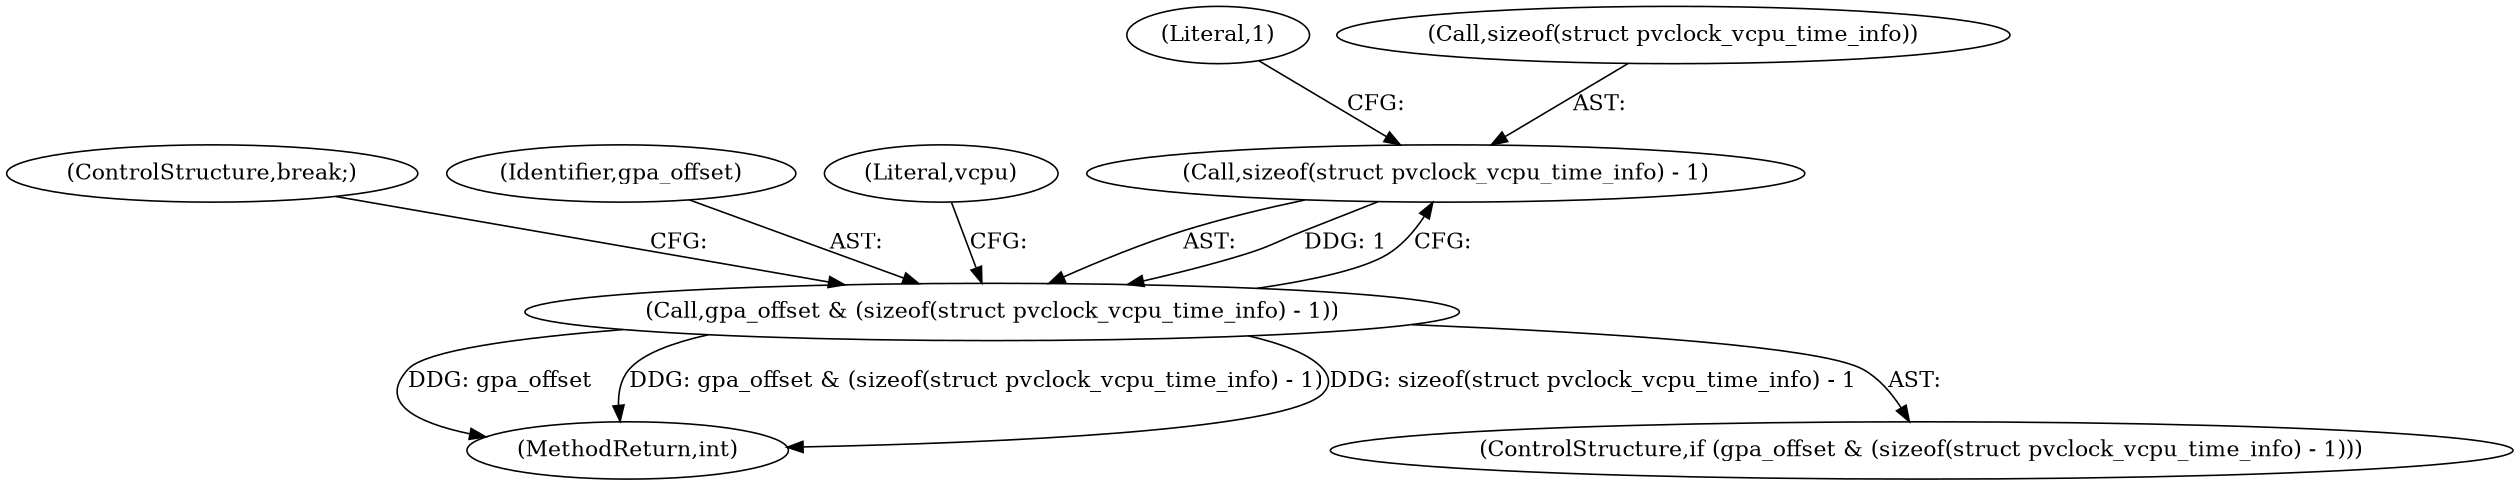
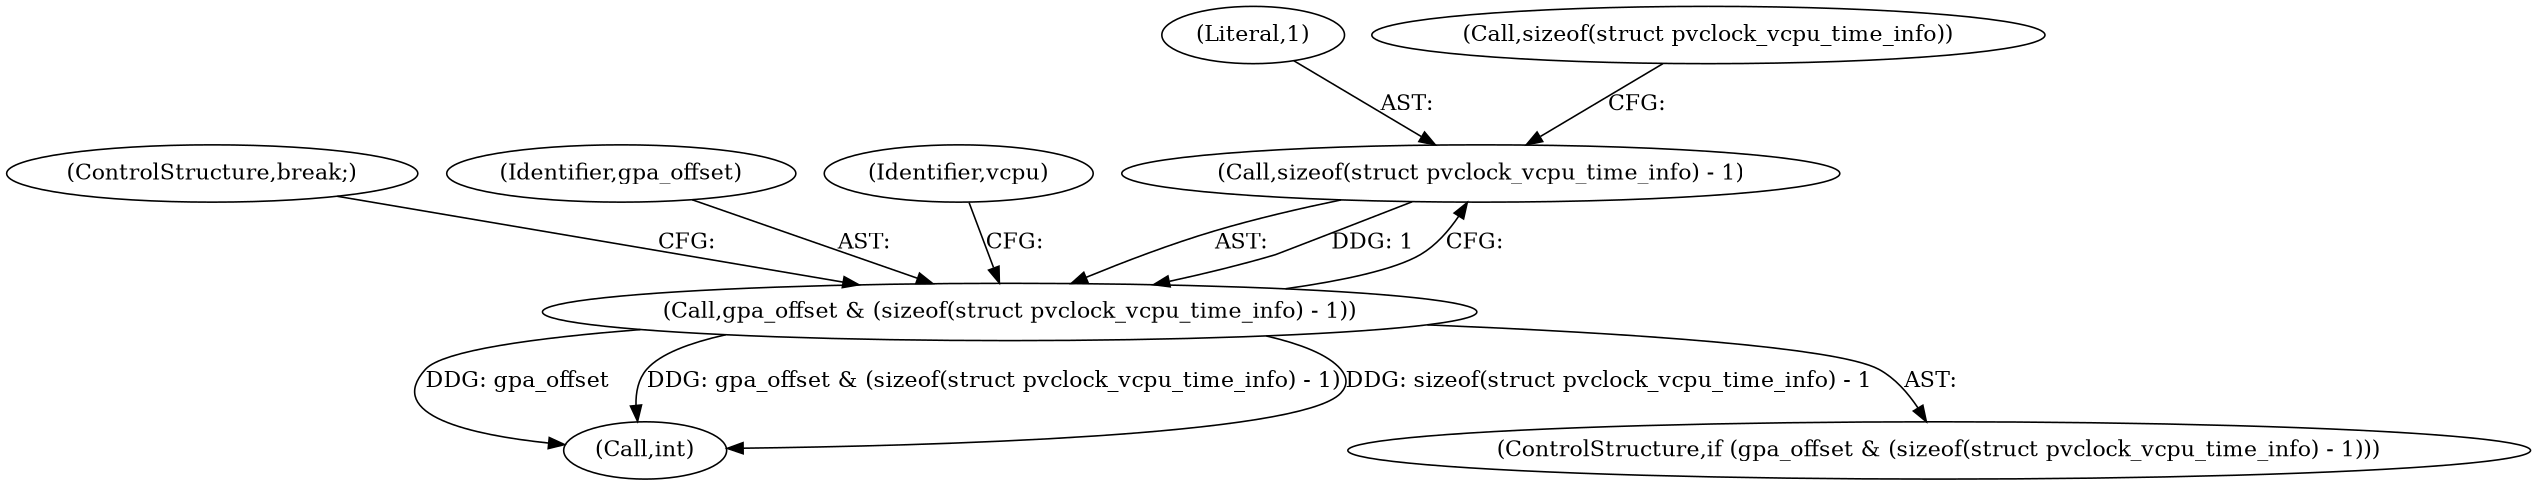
(1380, 104) -> (1411, 104)
(1603, 104) -> (1641, 104)
(941, 173) -> (959, 173)
(628, 450) -> (645, 450)
